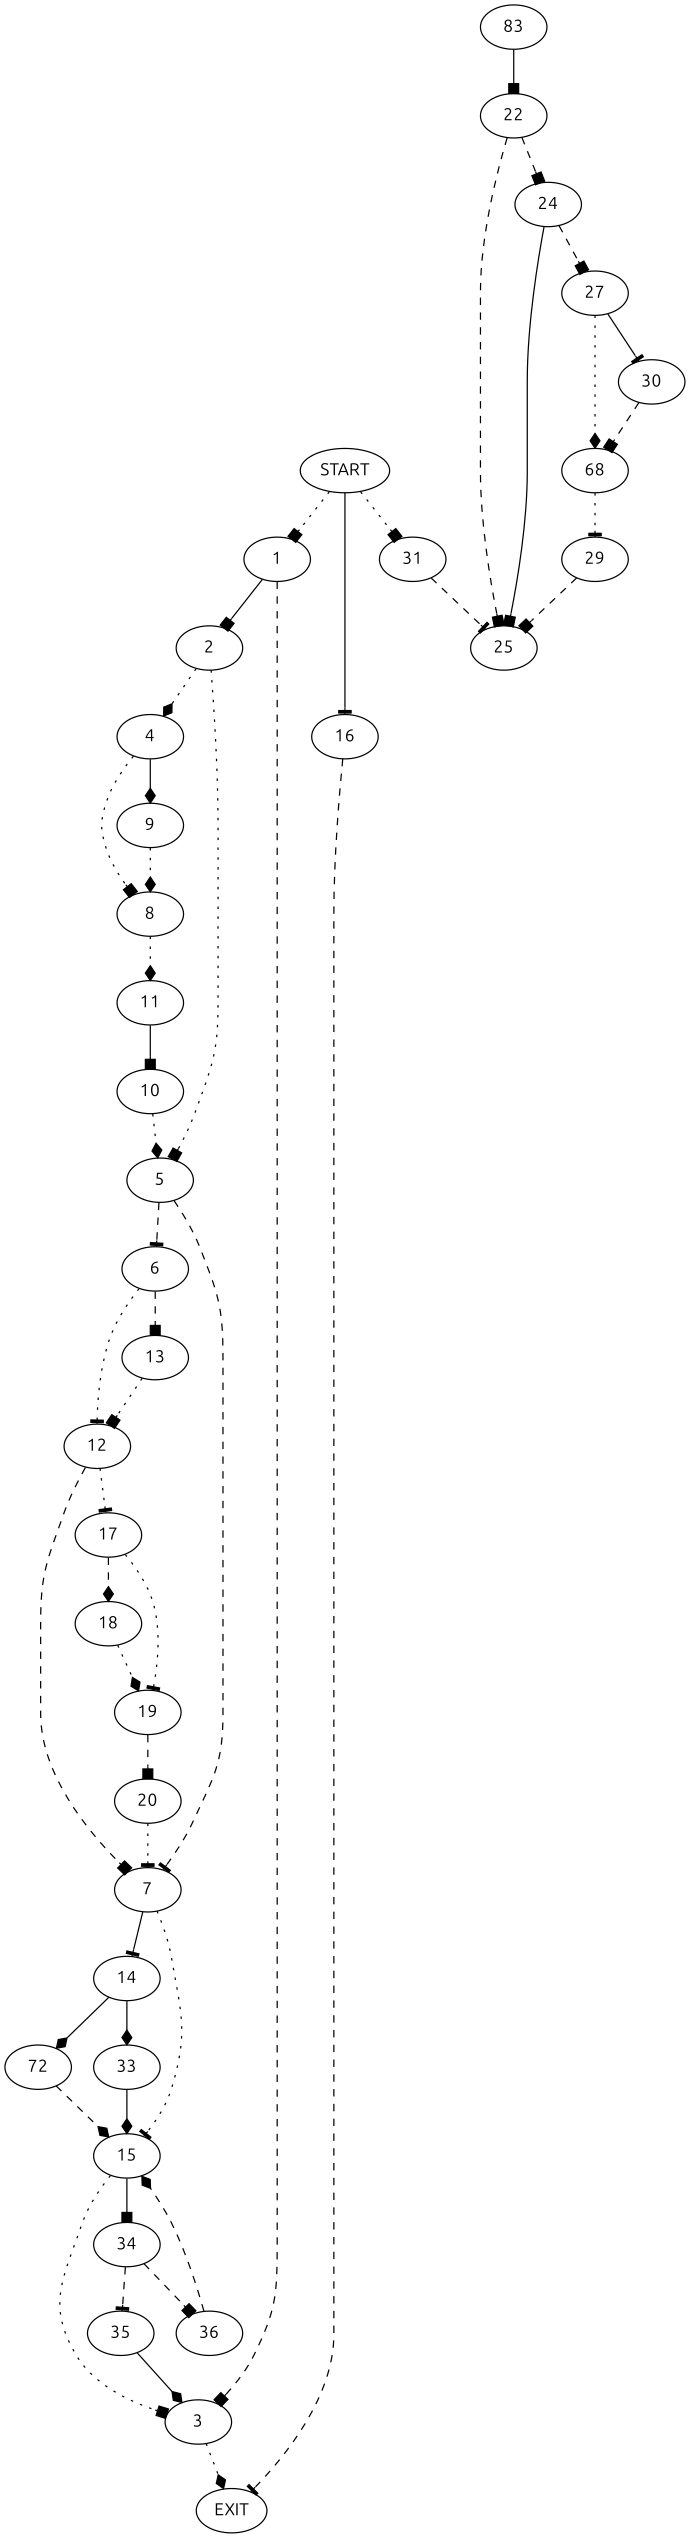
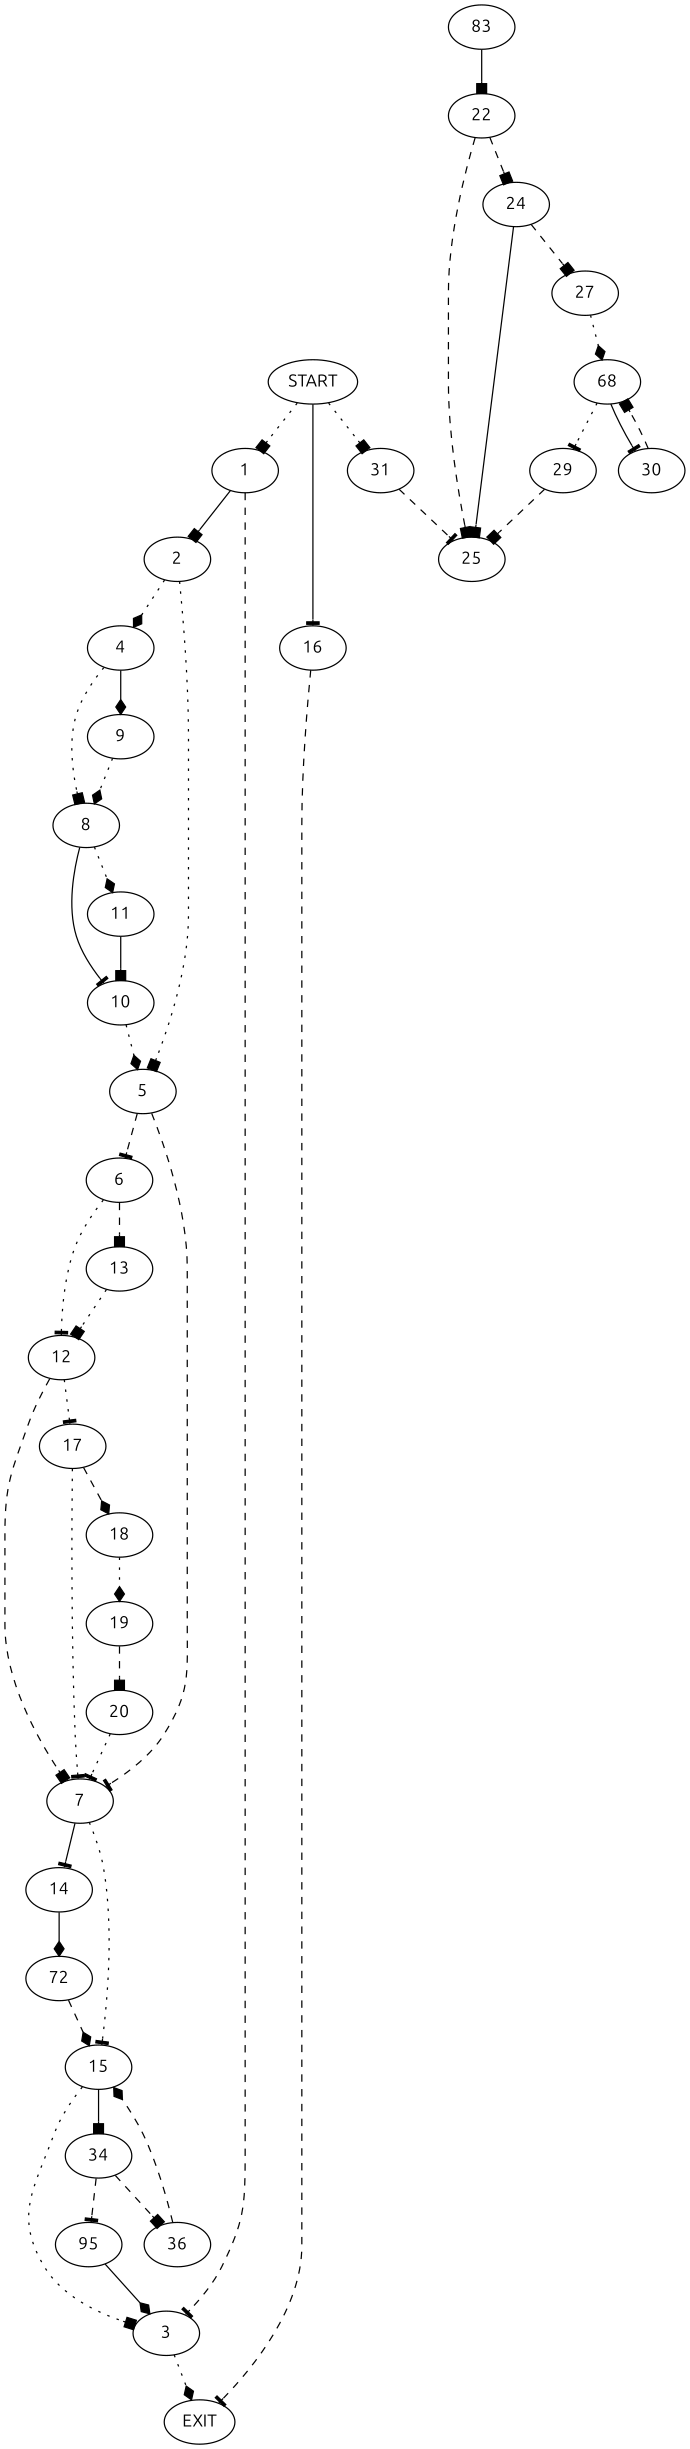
(622, 335) -> (621, 425)
none -> (73, 916)
(277, 1494) -> (245, 1409)
(156, 1616) -> (72, 1621)
(127, 2067) -> none
(121, 2333) -> (89, 2245)
